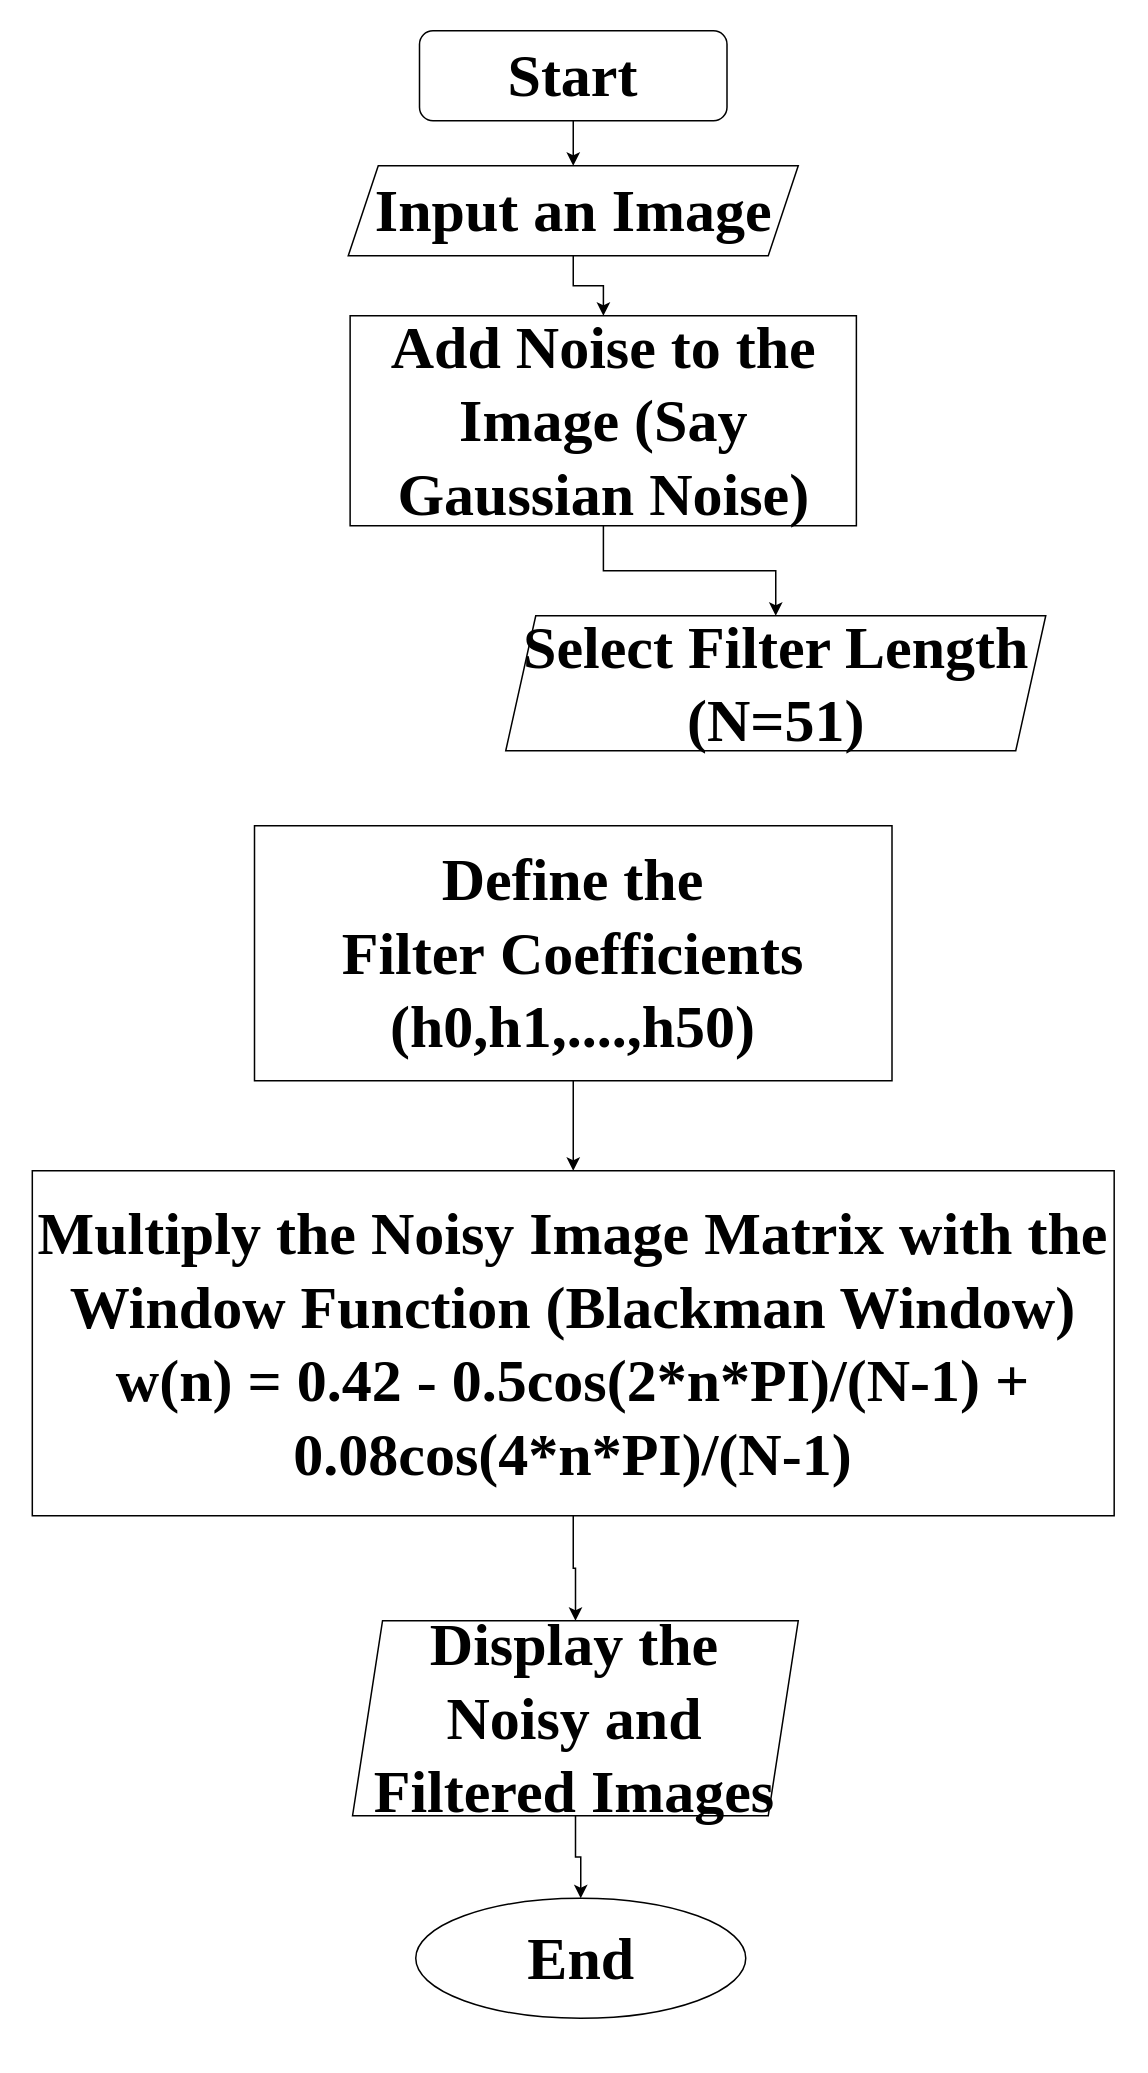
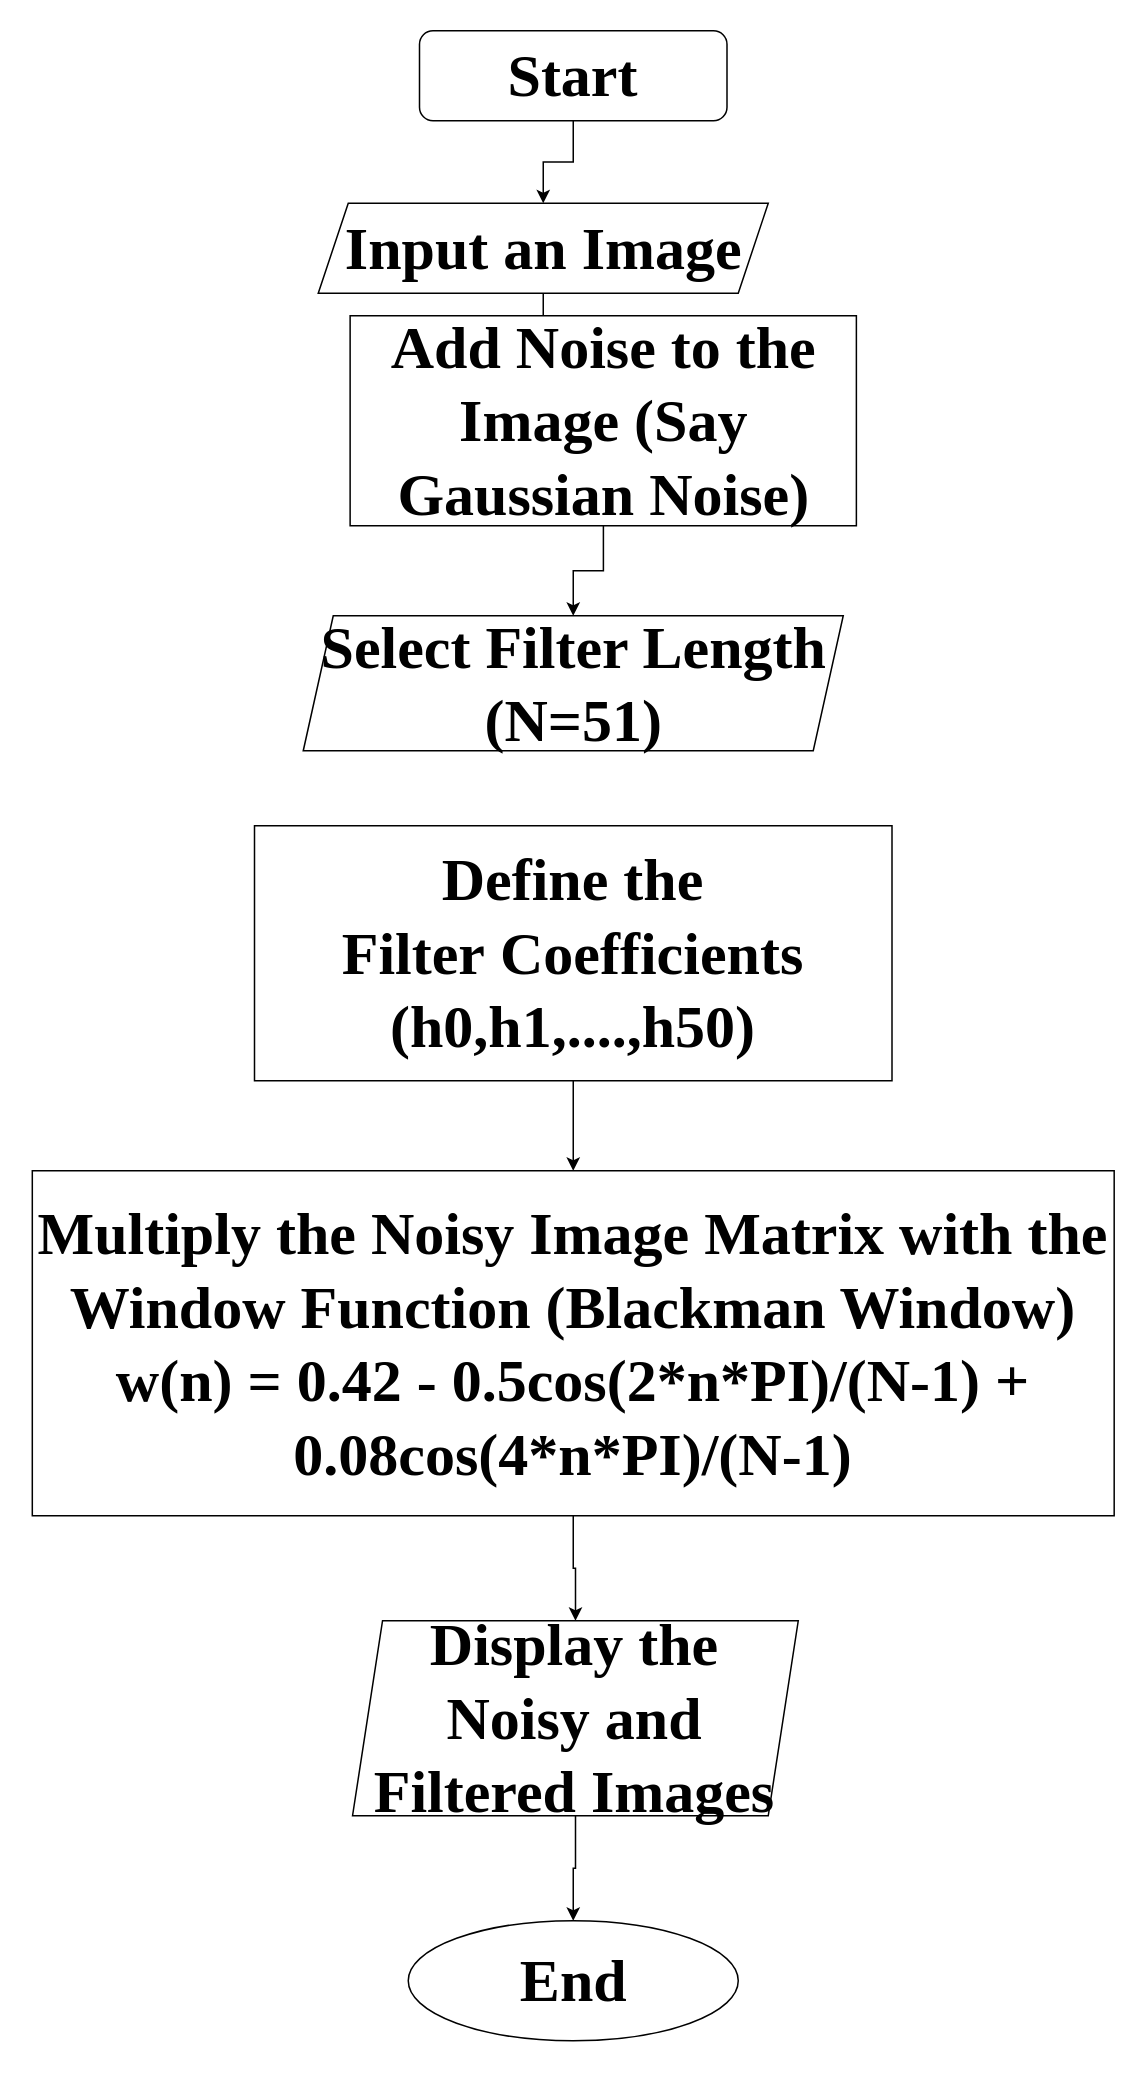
(573, 211) -> (543, 248)
(776, 683) -> (573, 683)
(581, 1958) -> (573, 1981)
